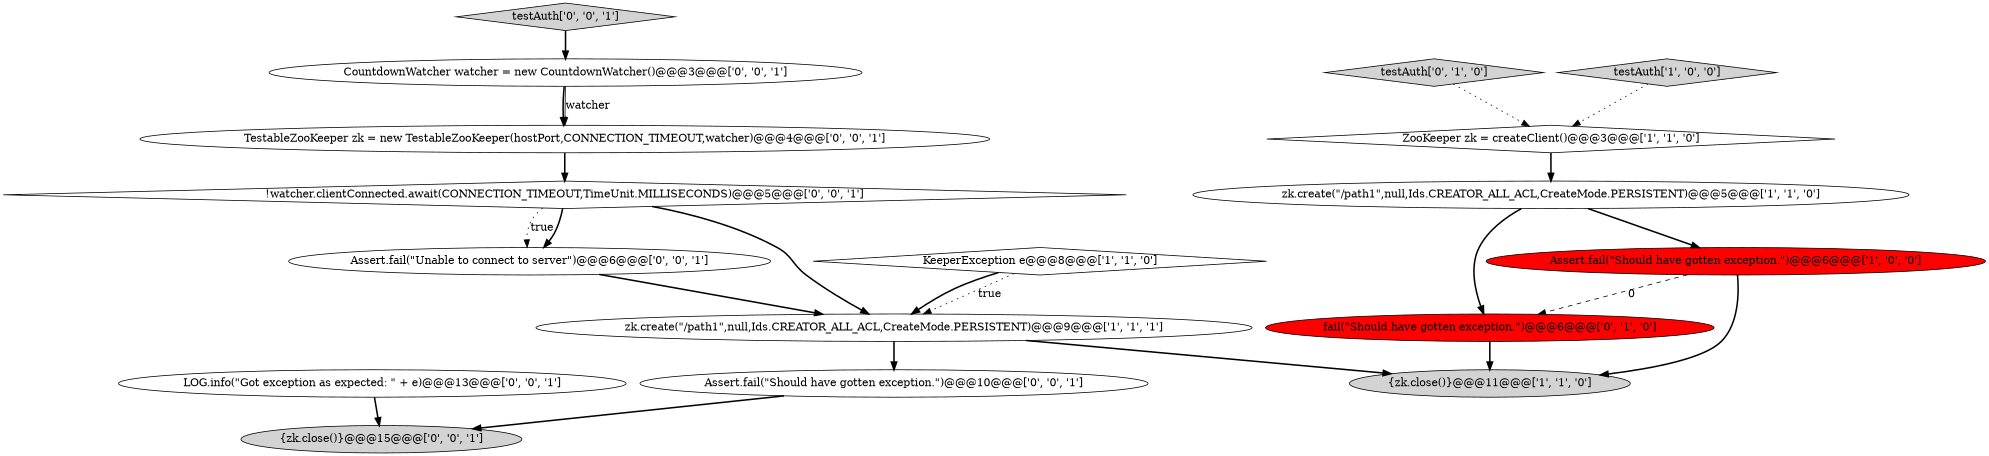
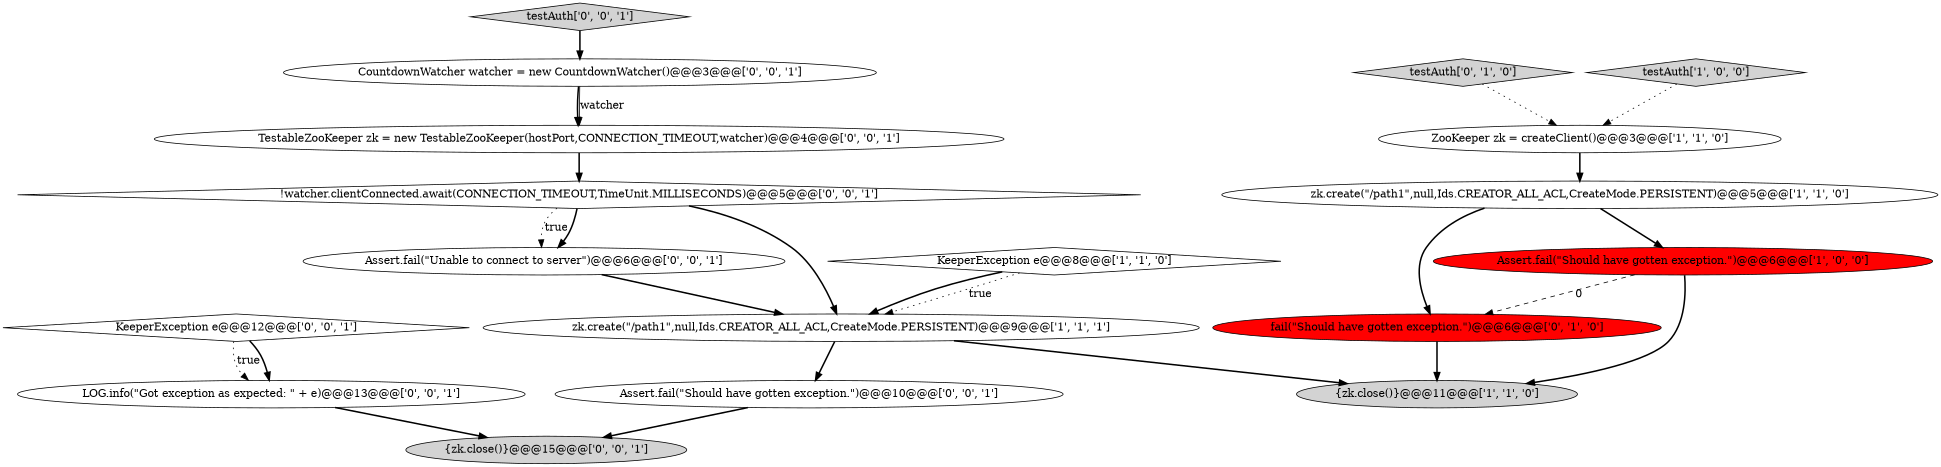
(1551, 139) -> (1580, 139)
none -> (236, 328)
